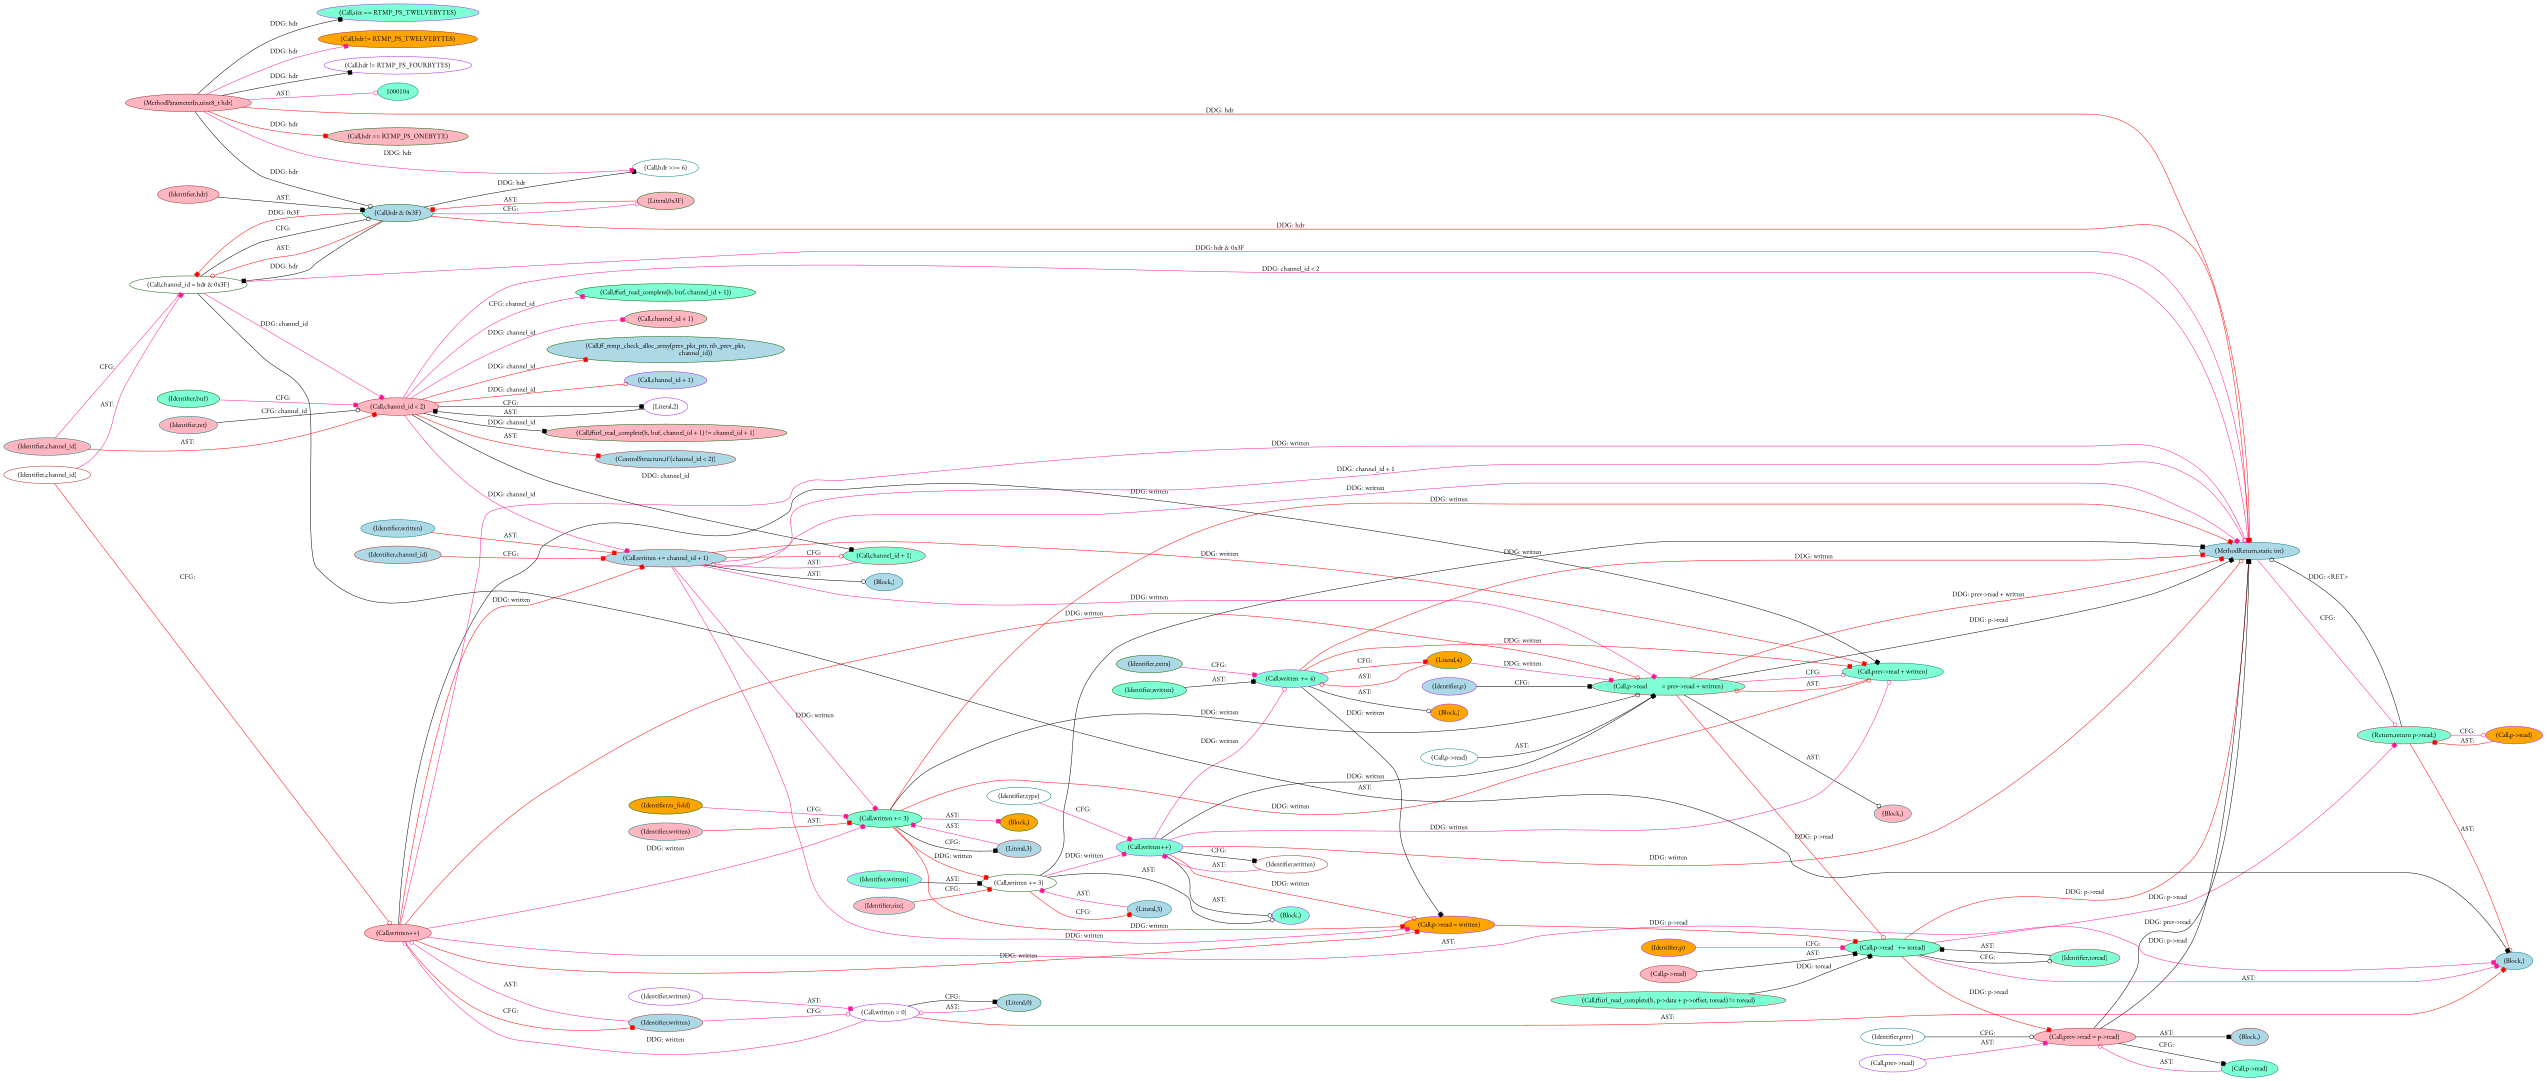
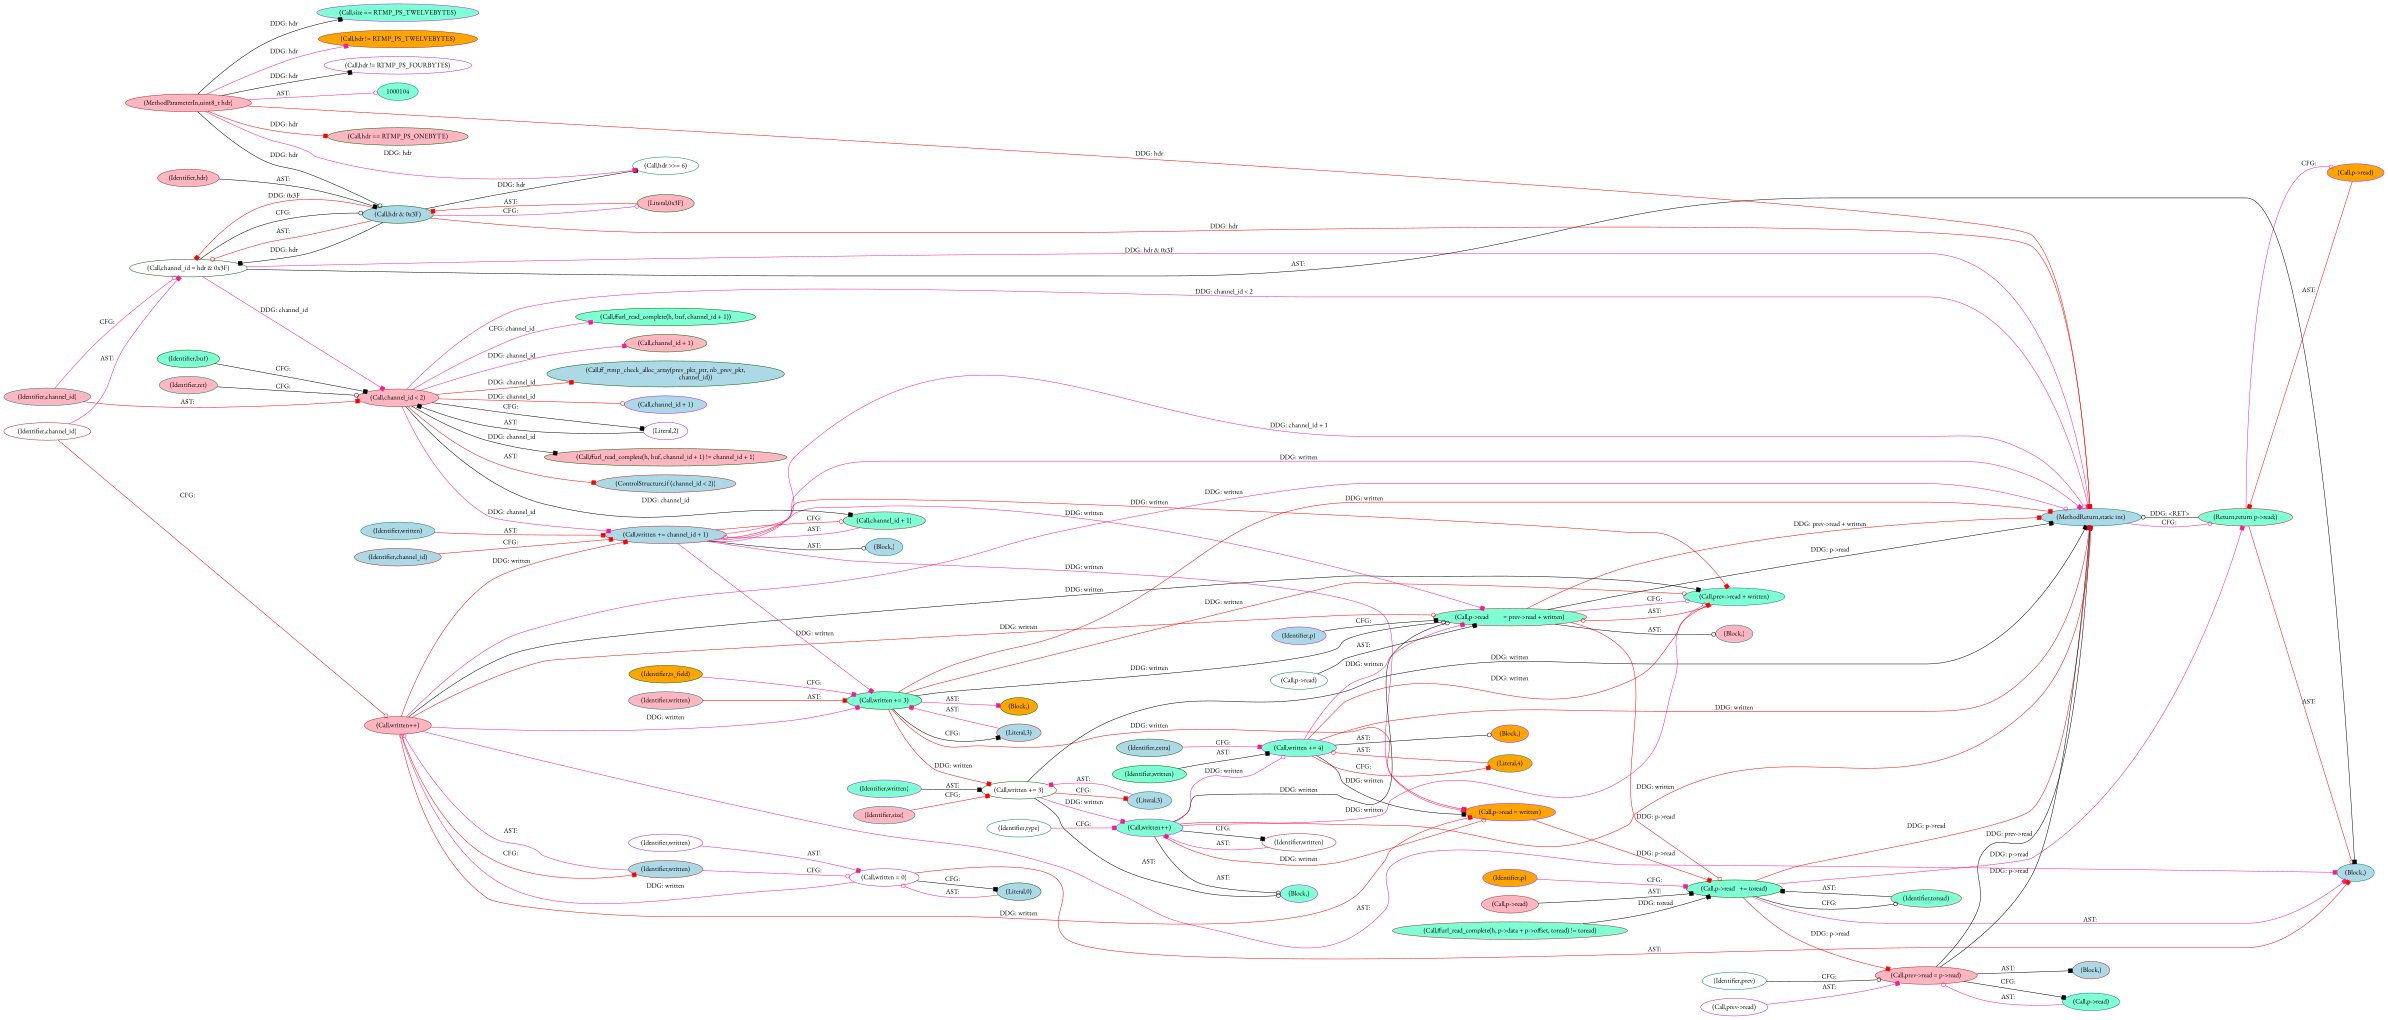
(286, 402) -> (288, 377)
(284, 411) -> (284, 386)
(1539, 672) -> (1376, 674)
